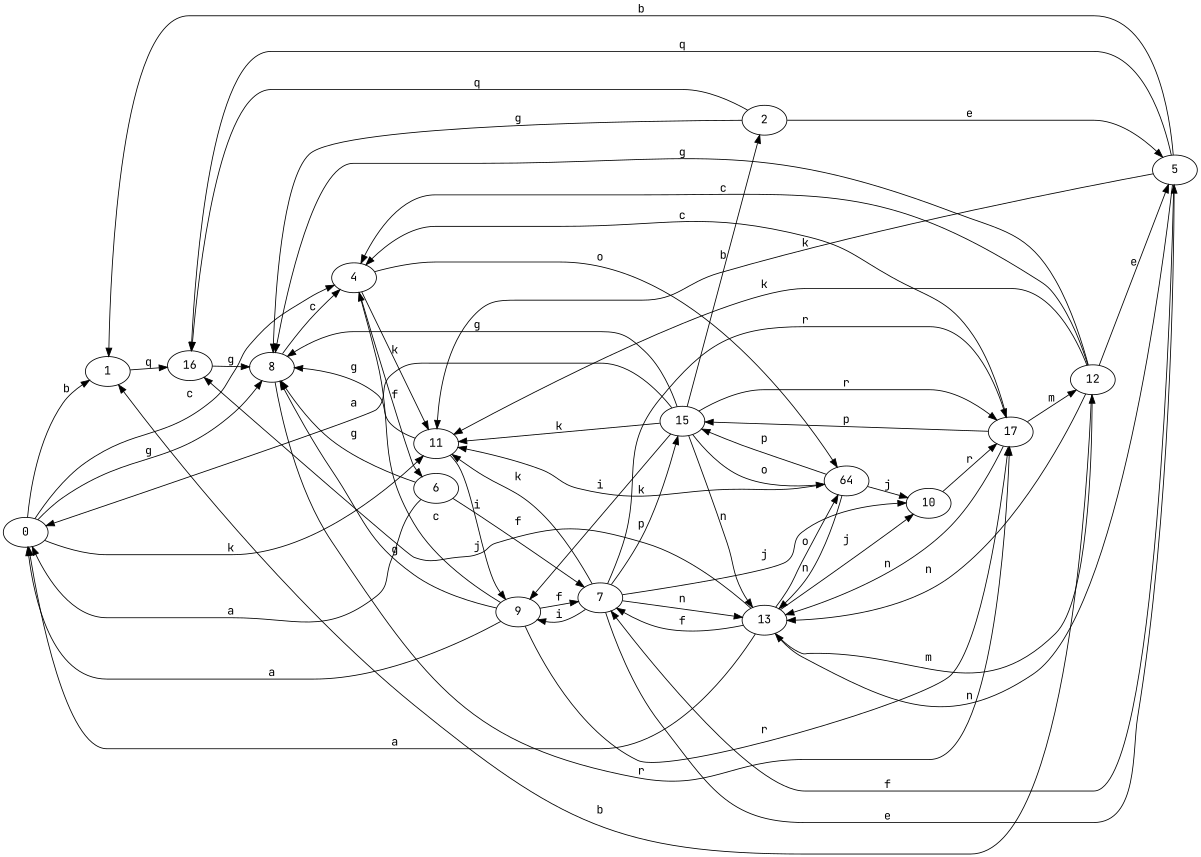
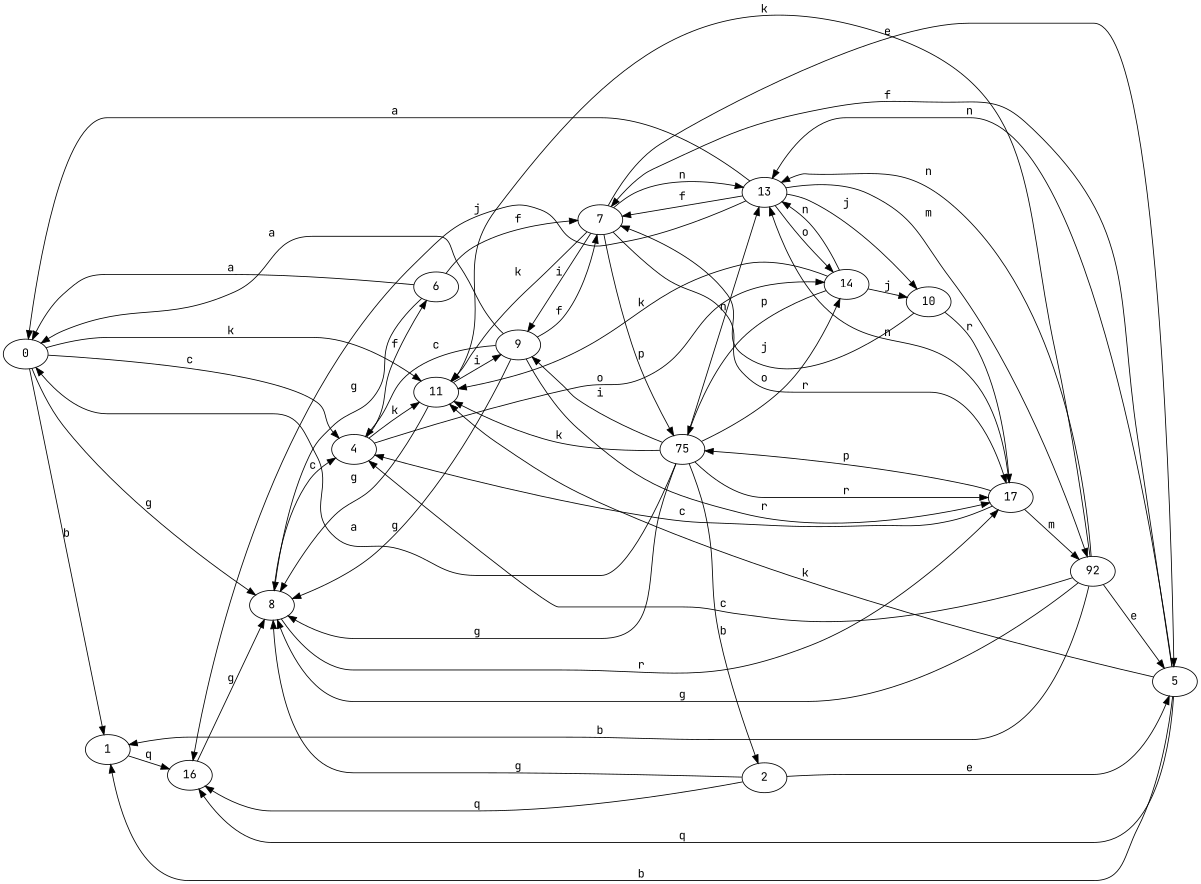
(1093, 380) -> (1093, 571)
(682, 421) -> (682, 449)
(847, 481) -> (847, 284)
(771, 567) -> (744, 355)
